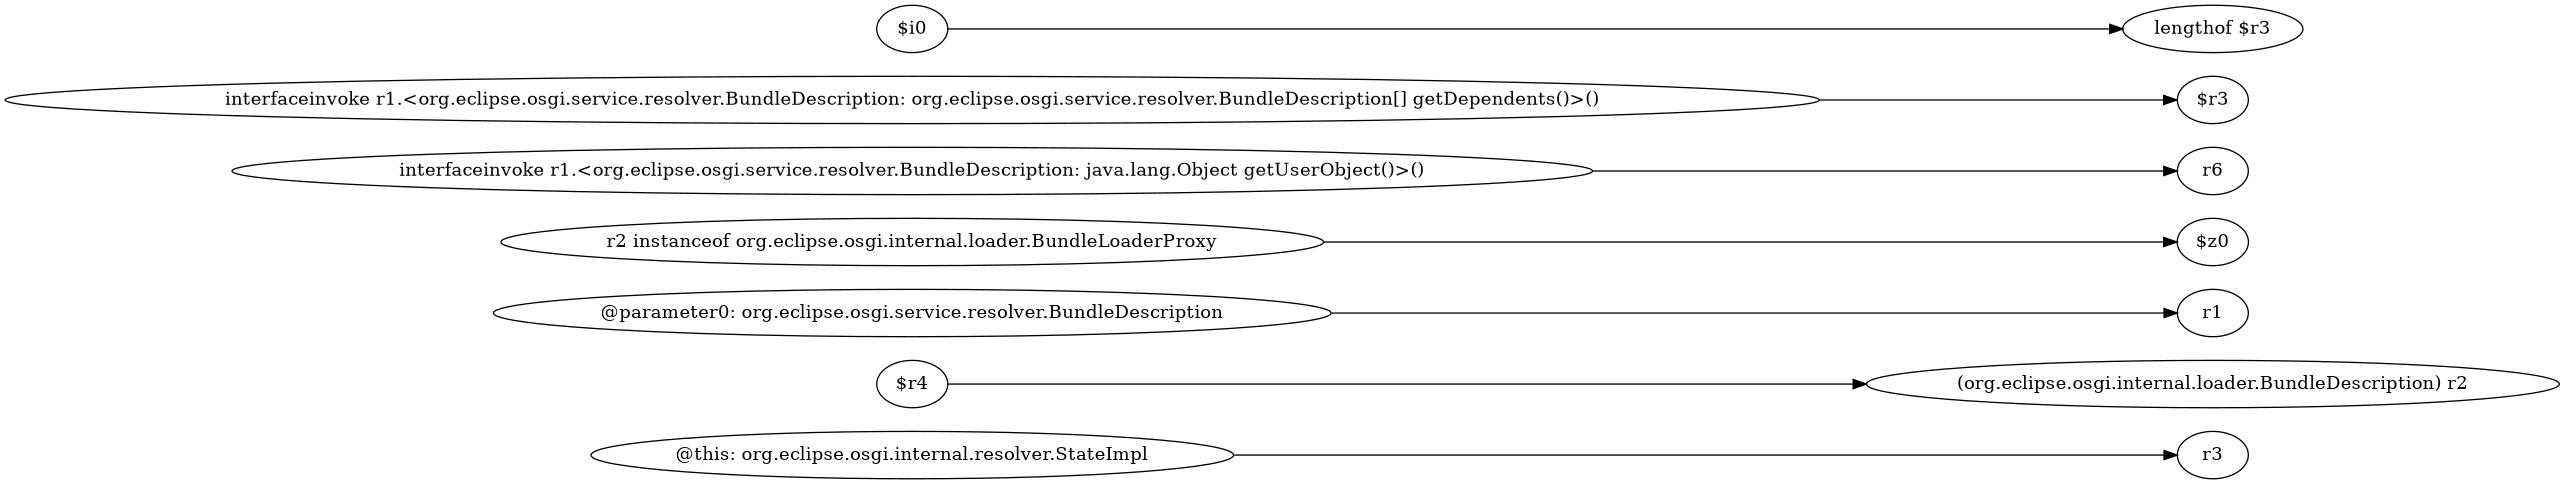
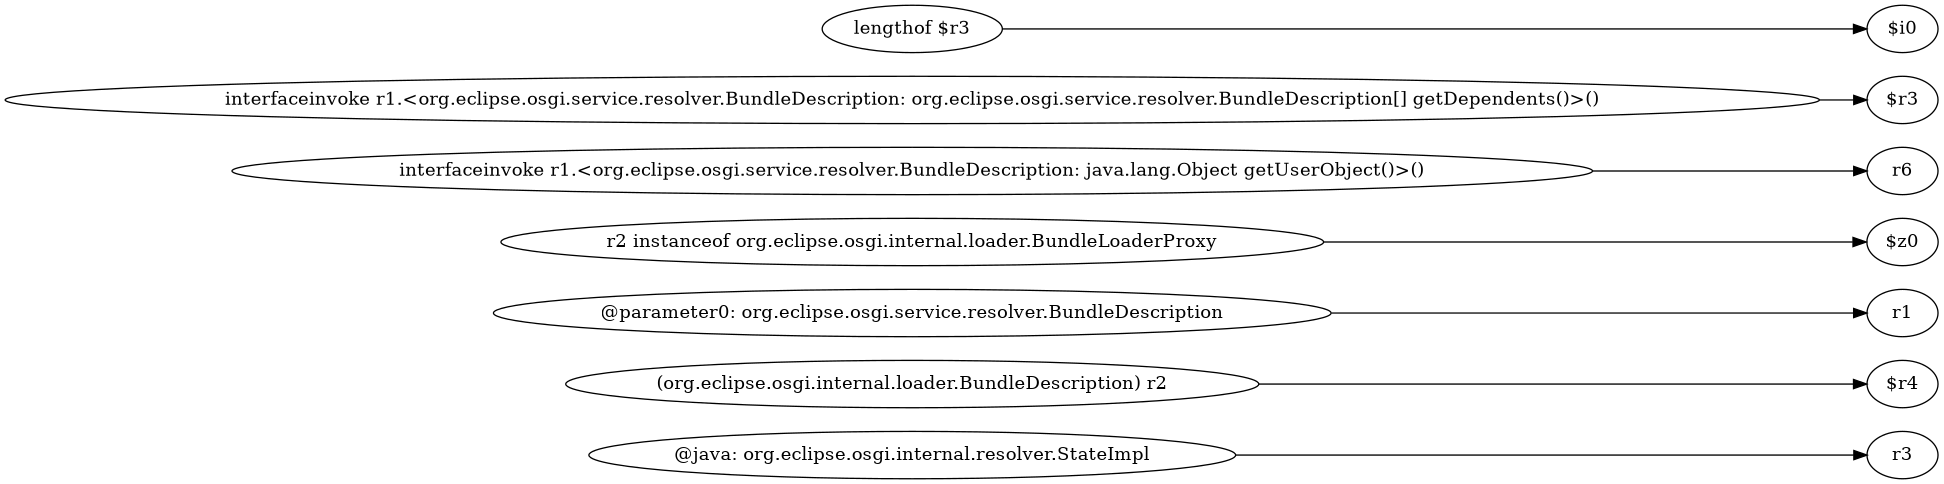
(1529, 29) -> (1428, 29)
(1400, 384) -> (1556, 384)
(912, 455) -> (912, 455)
